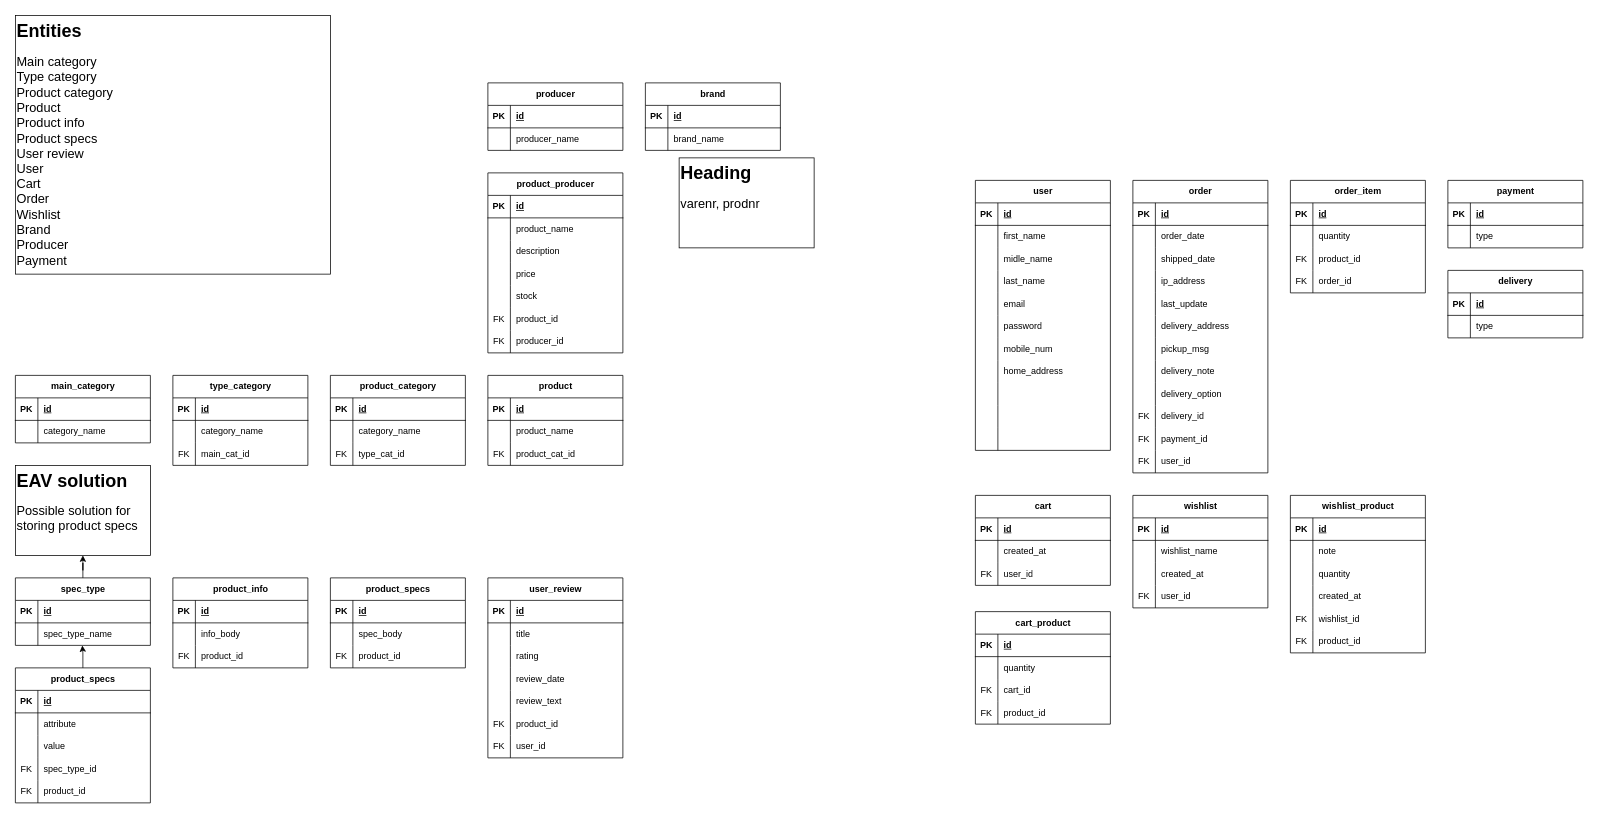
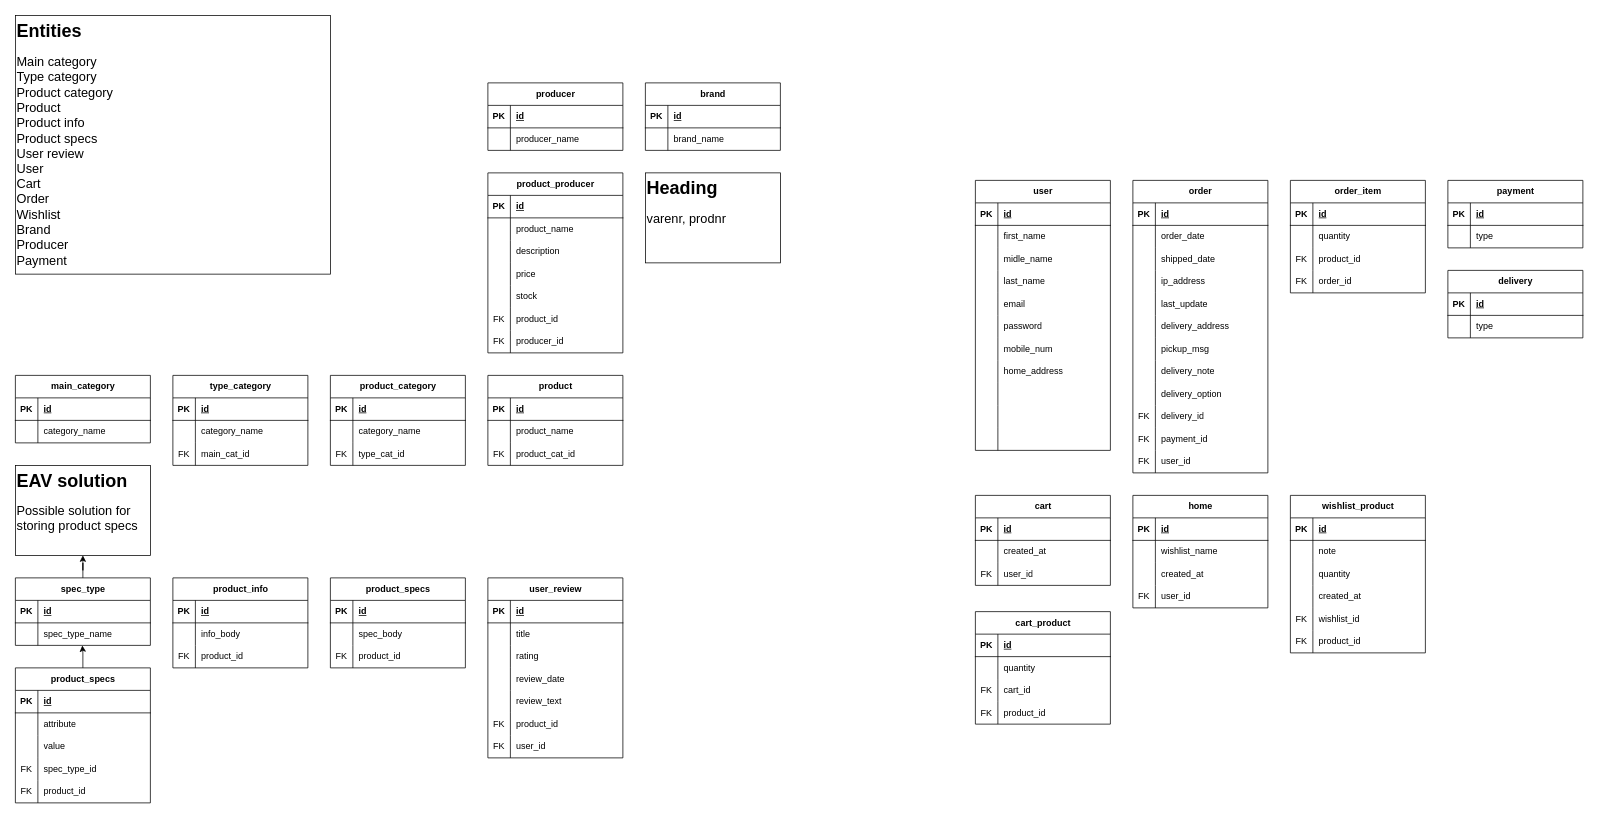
(747, 203) -> (713, 218)
(1201, 507) -> (1201, 507)
